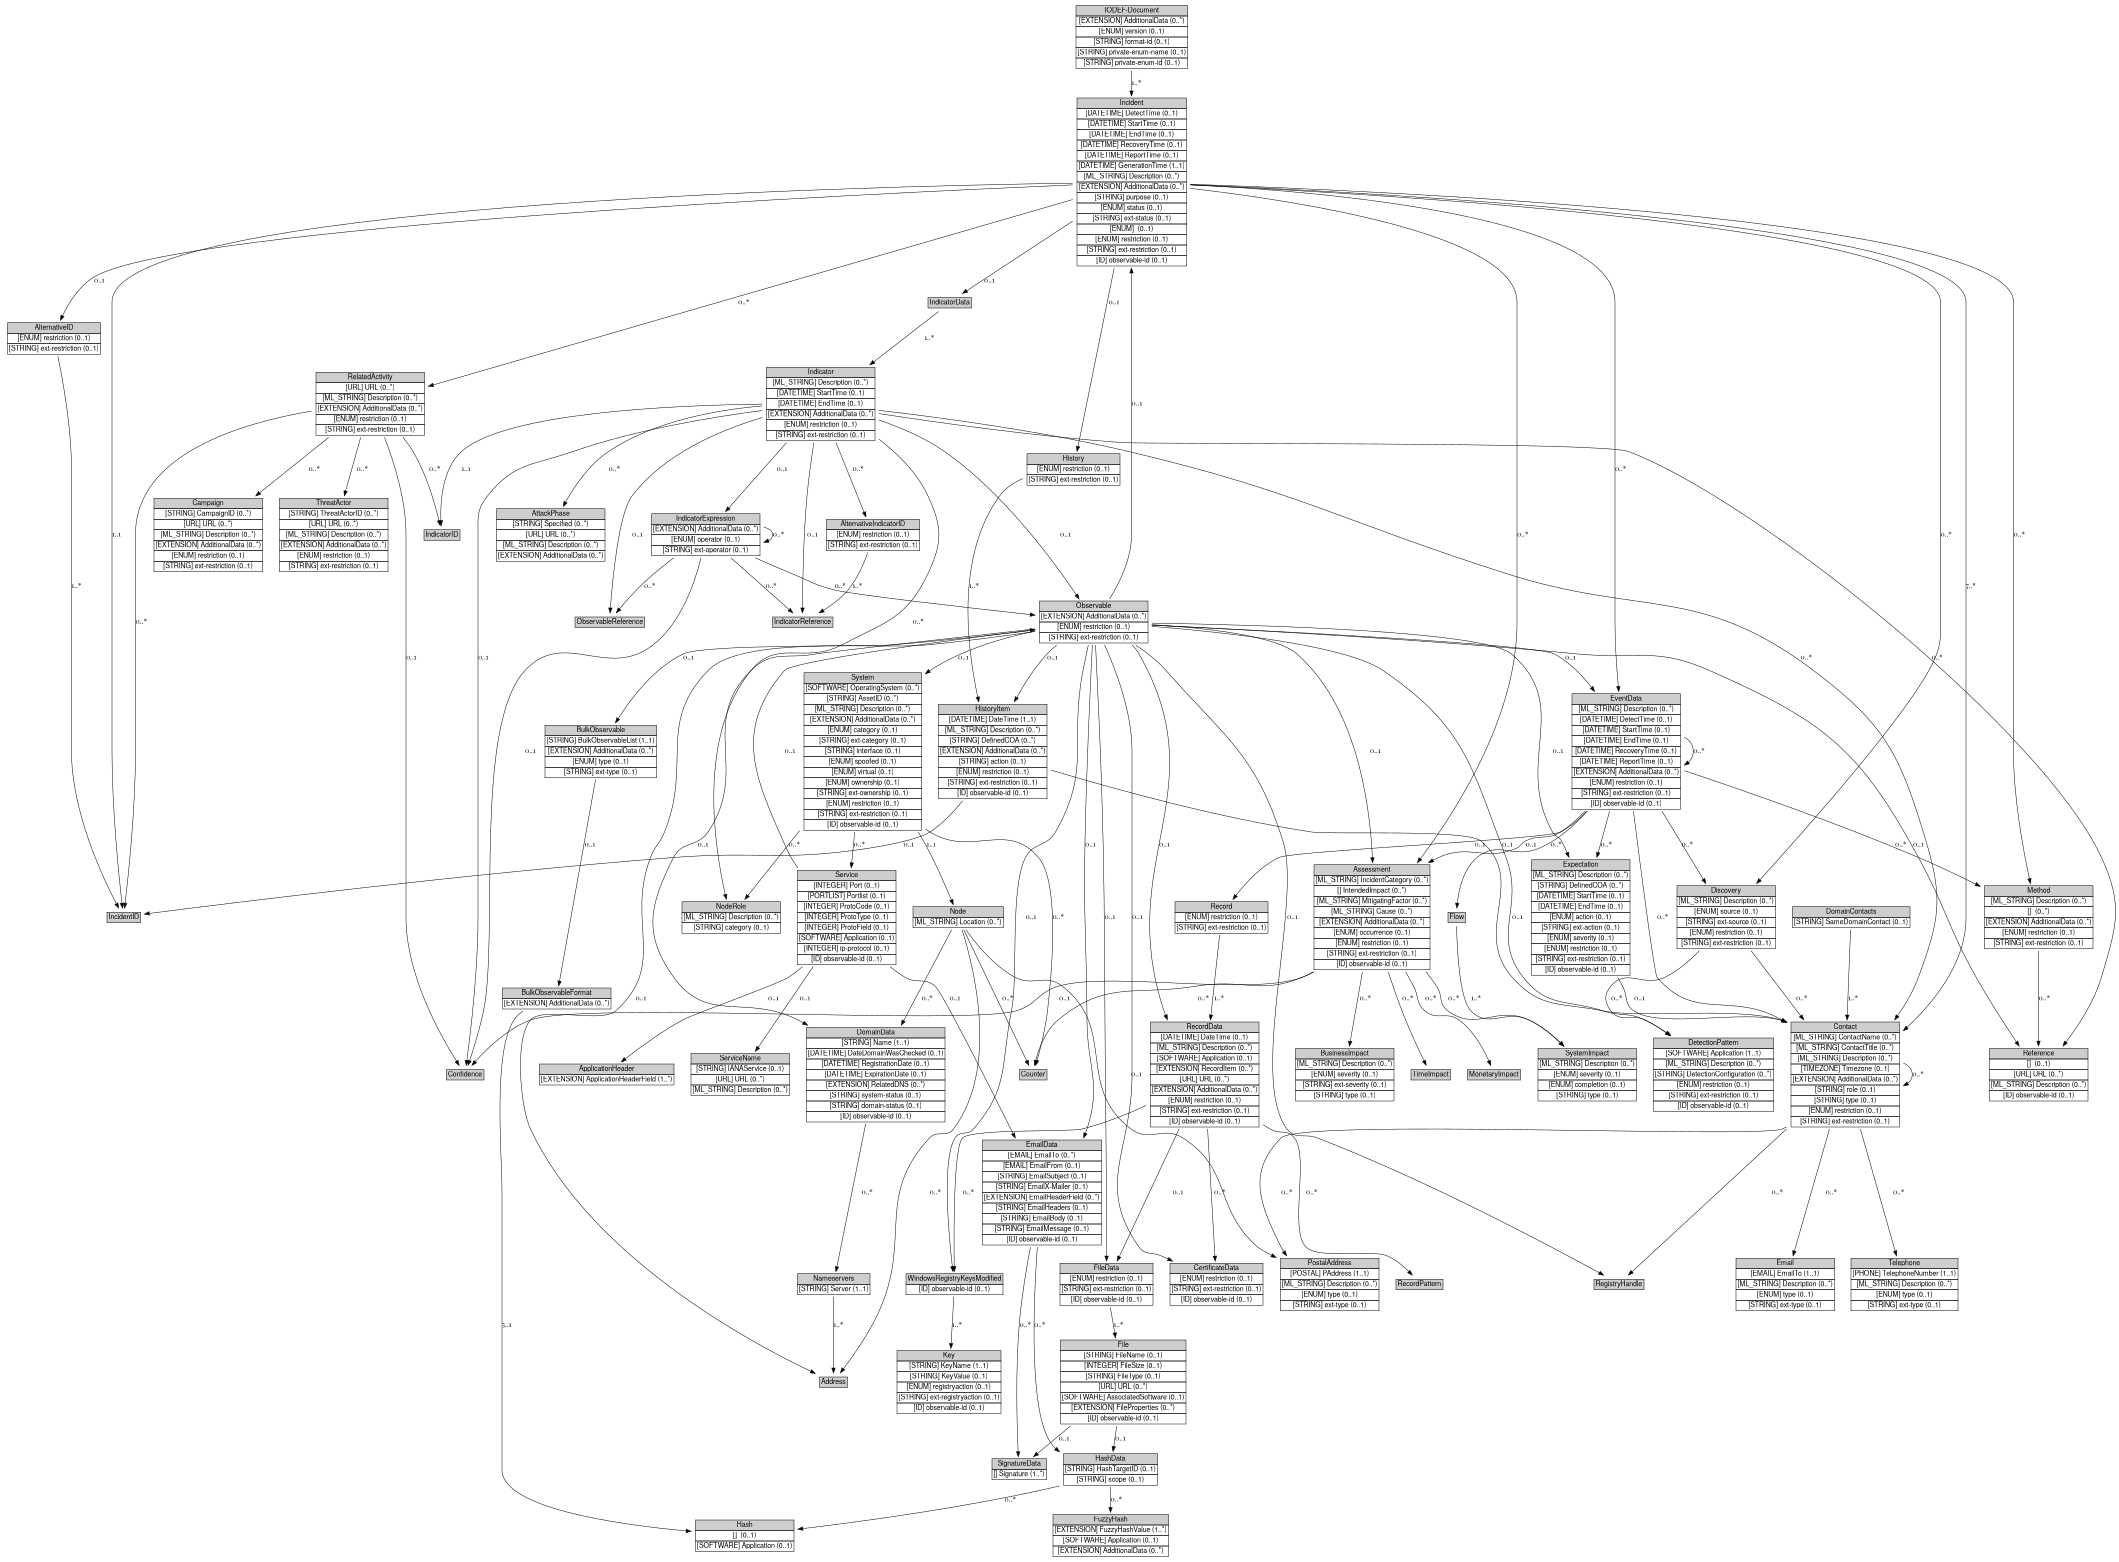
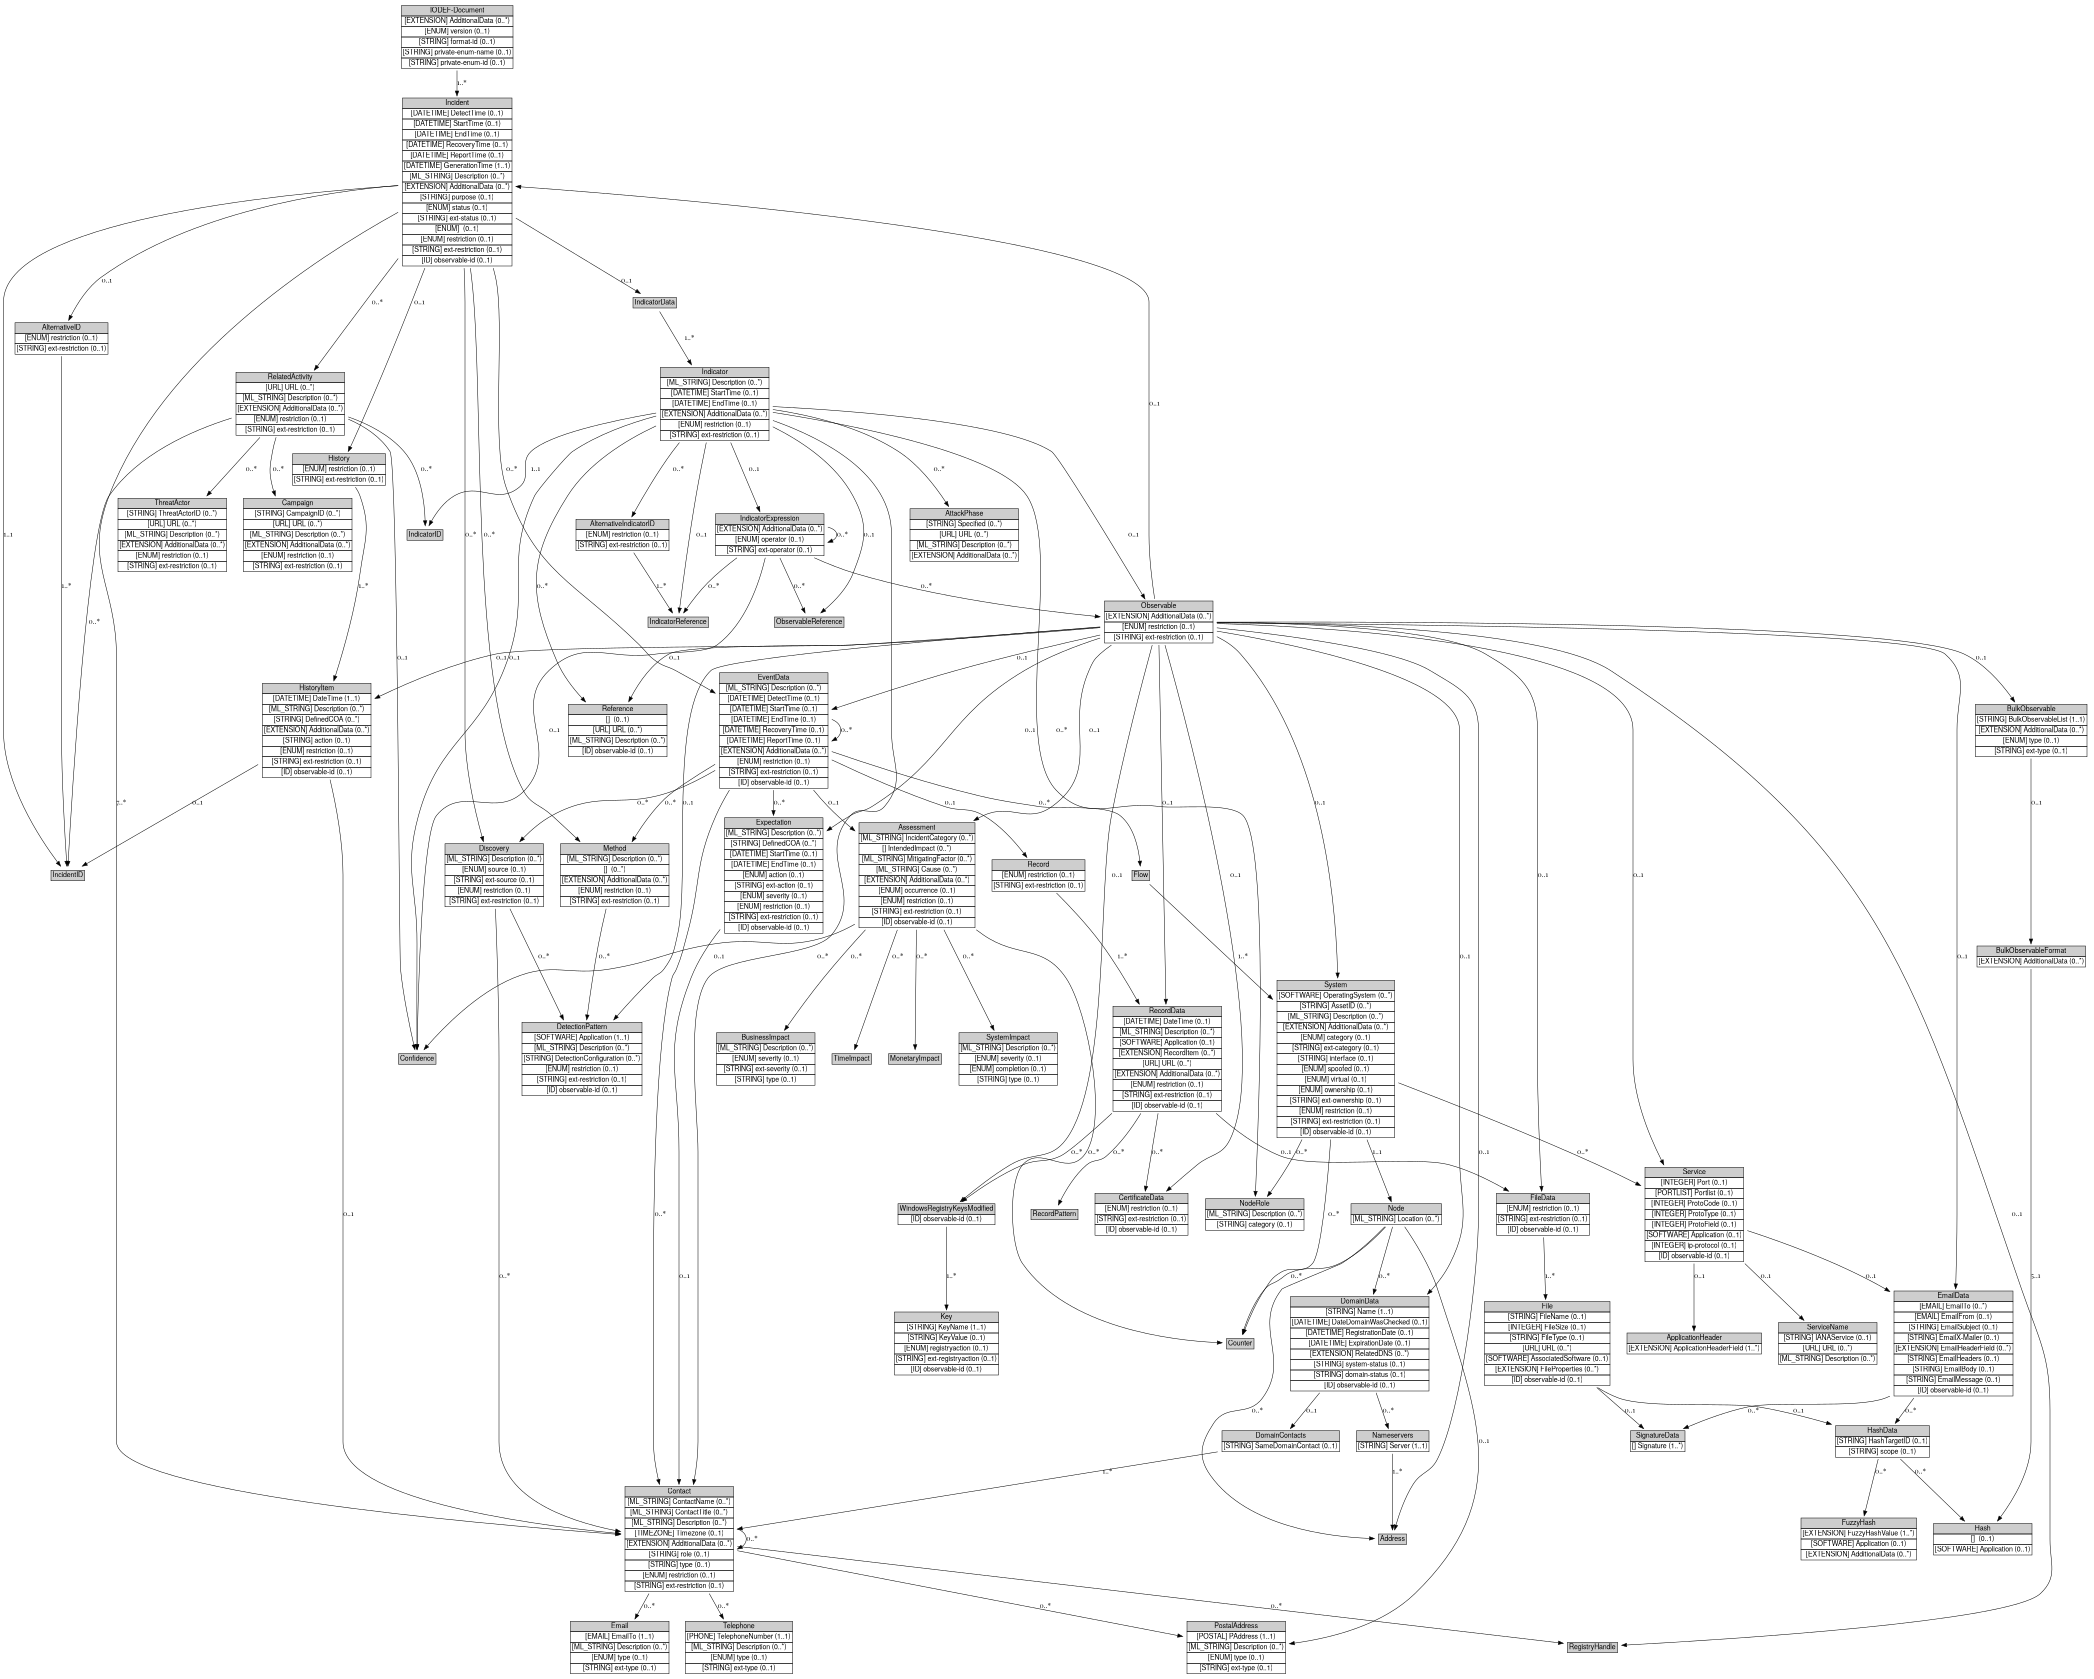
(1517, 412) -> none
(801, 665) -> (1631, 724)
(2038, 996) -> (595, 962)
(1476, 1015) -> (1209, 940)
none -> (1307, 1409)
